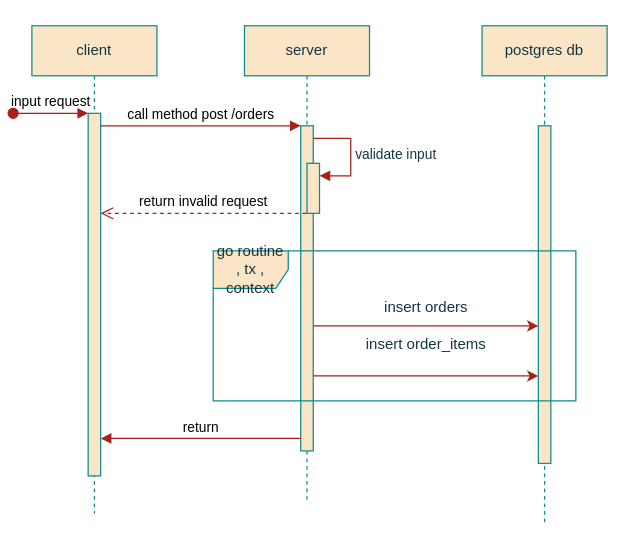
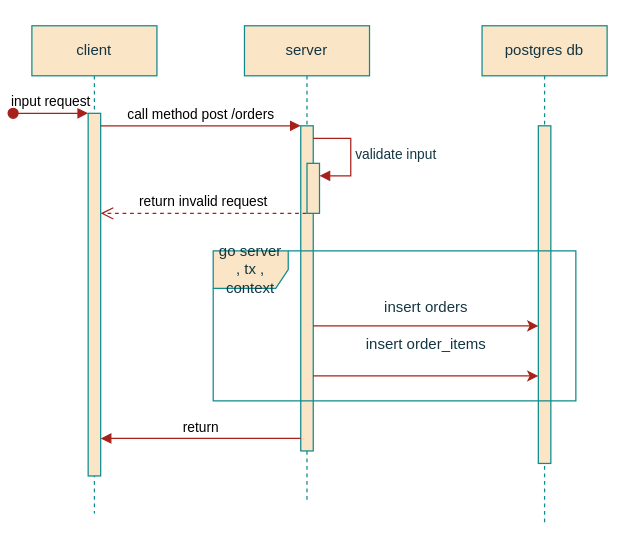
(251, 269) -> (251, 269)
